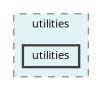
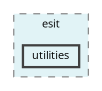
(51, 25) -> (51, 25)
